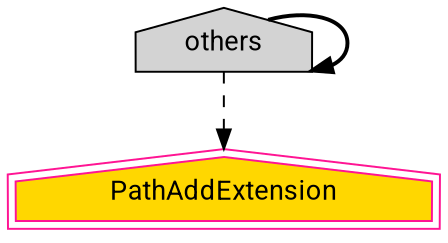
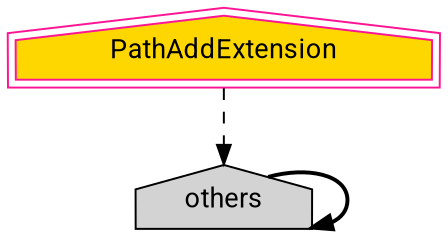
(224, 100) -> (224, 116)
